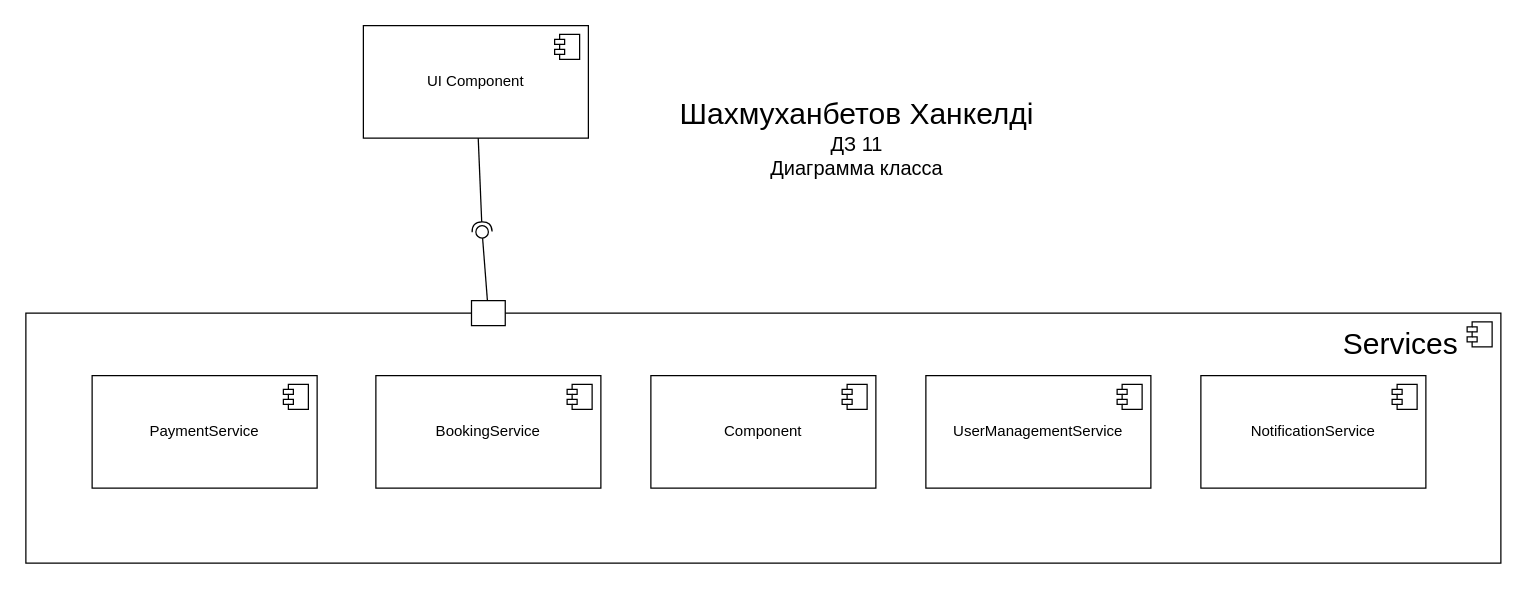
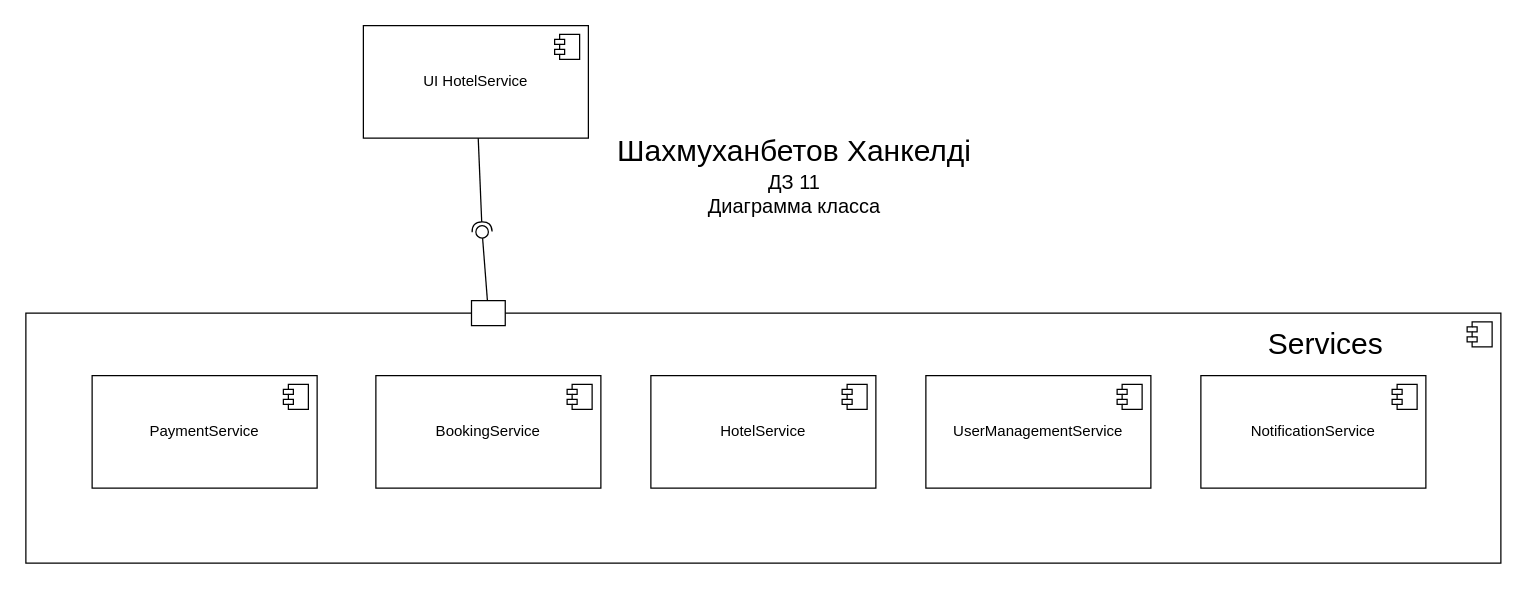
(476, 82) -> (476, 82)
(857, 138) -> (794, 176)
(1401, 344) -> (1326, 344)
(763, 432) -> (763, 432)
